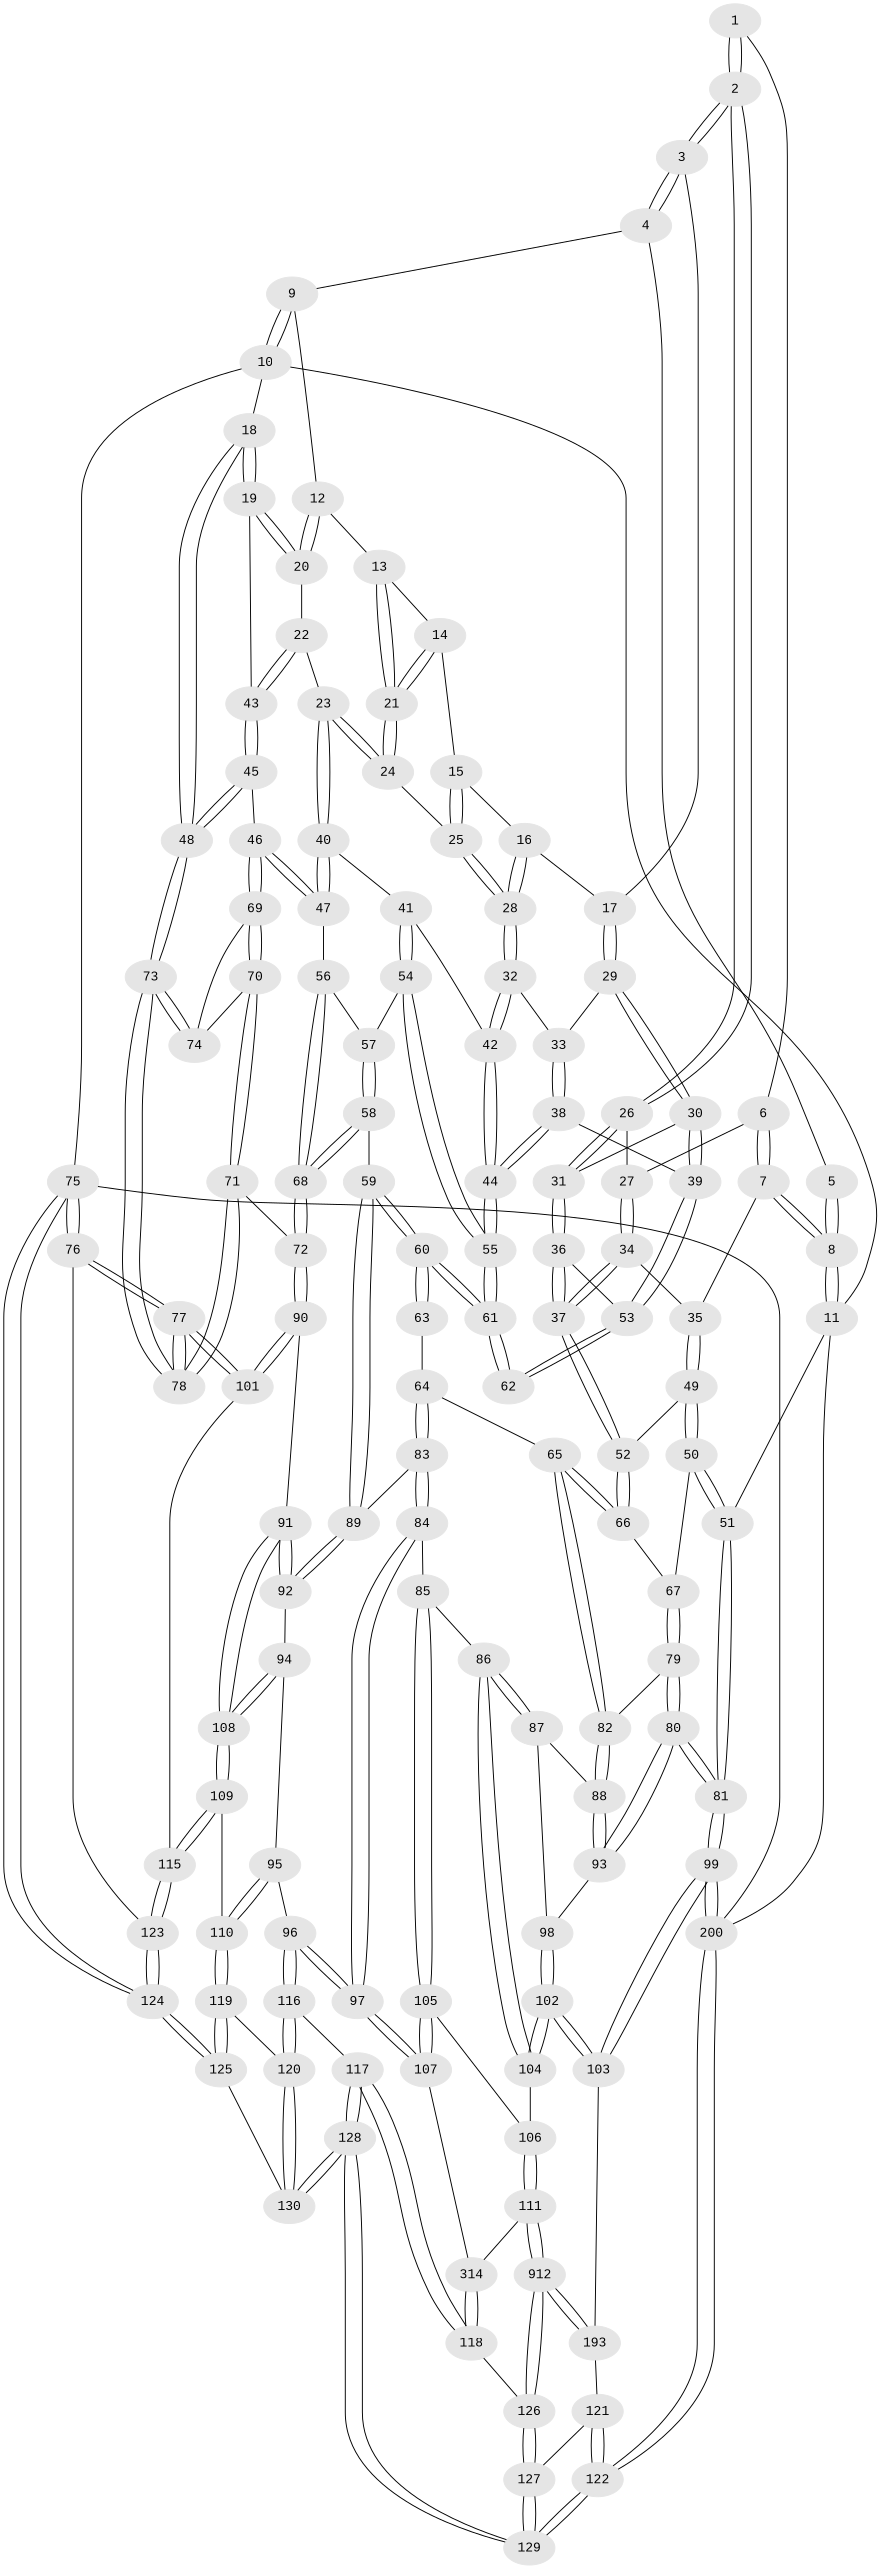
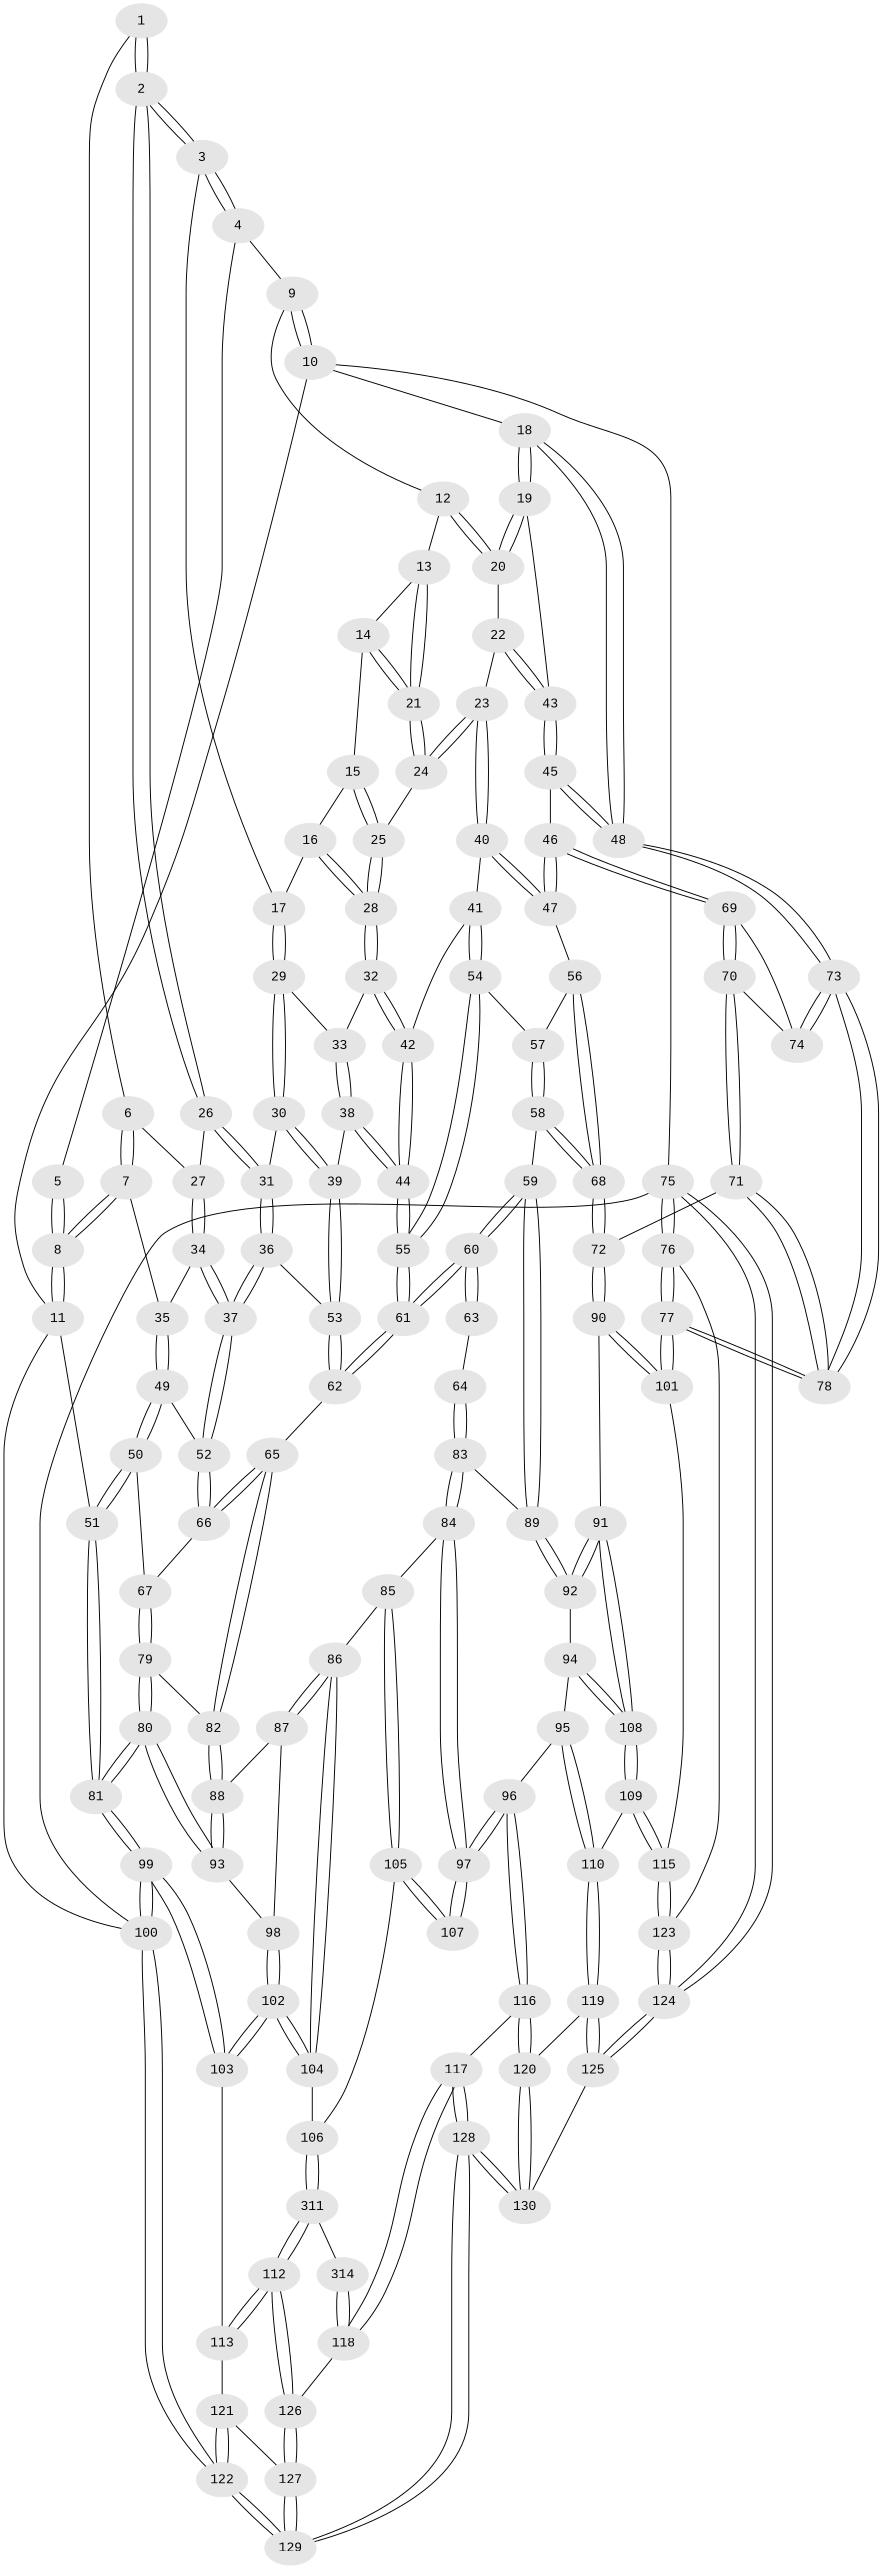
(488, 1421) -> (304, 1421)
(711, 1933) -> (146, 1933)
(449, 2172) -> none
(530, 2206) -> (312, 2206)
(540, 2275) -> (274, 2275)
(595, 2343) -> (222, 2343)
